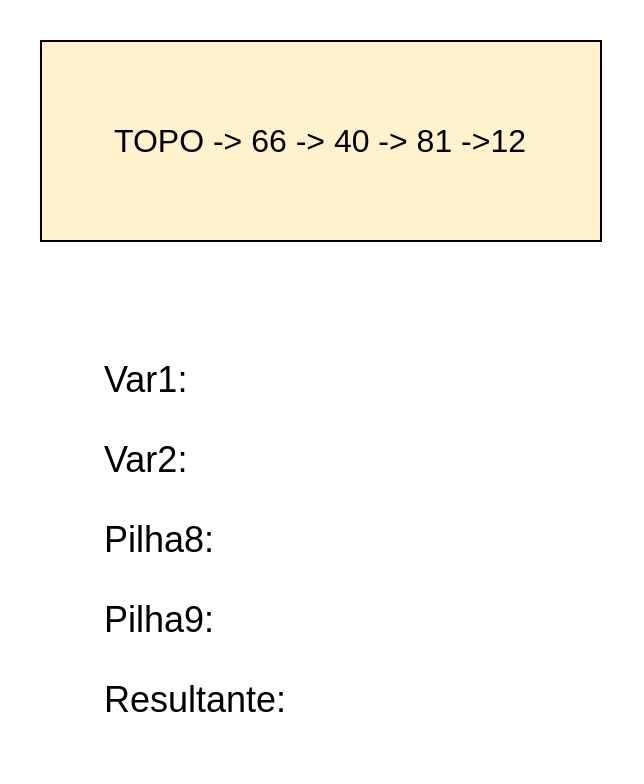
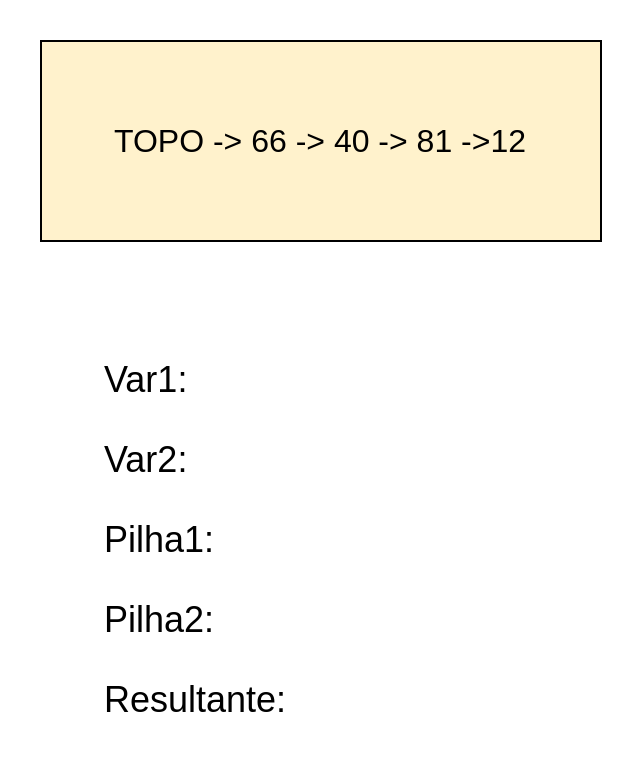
(143, 541) -> (143, 541)
(143, 621) -> (143, 621)
